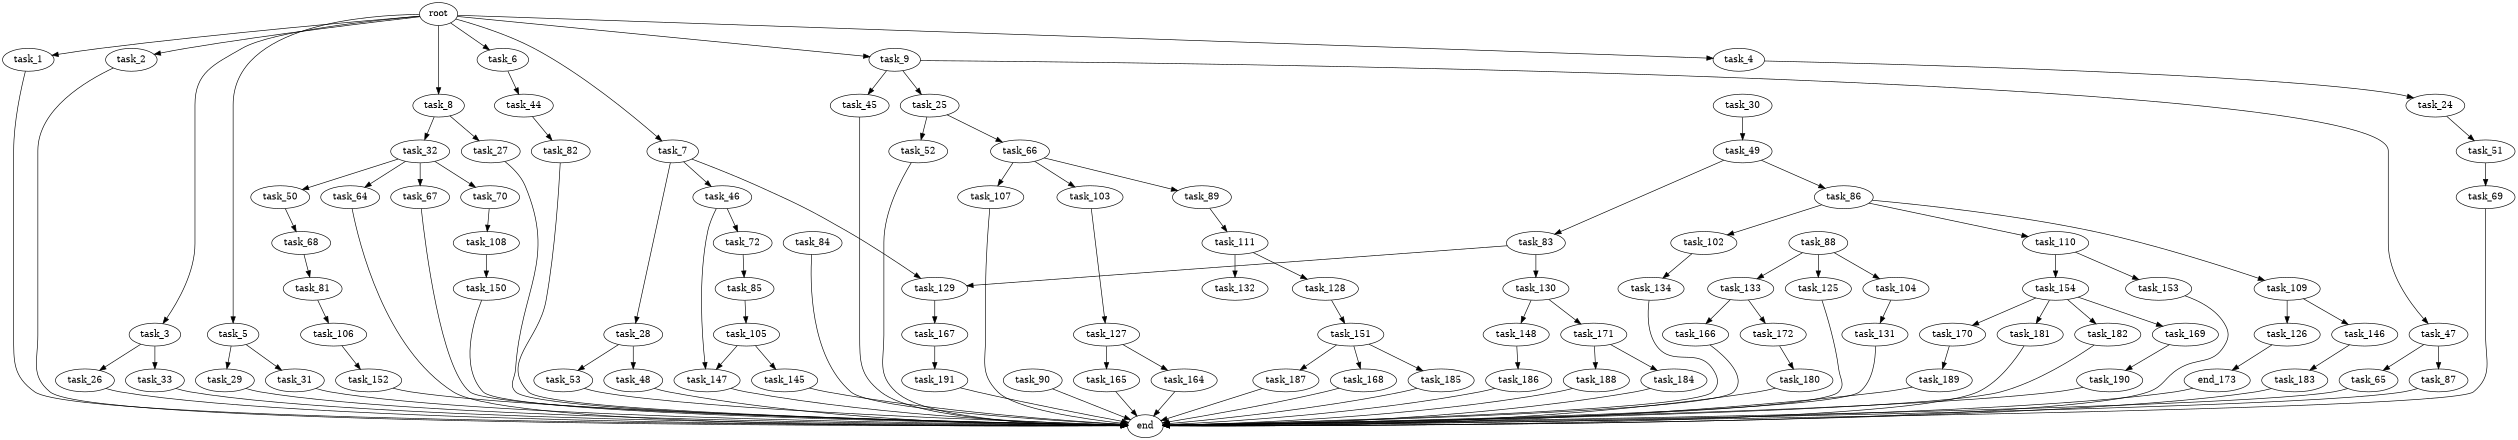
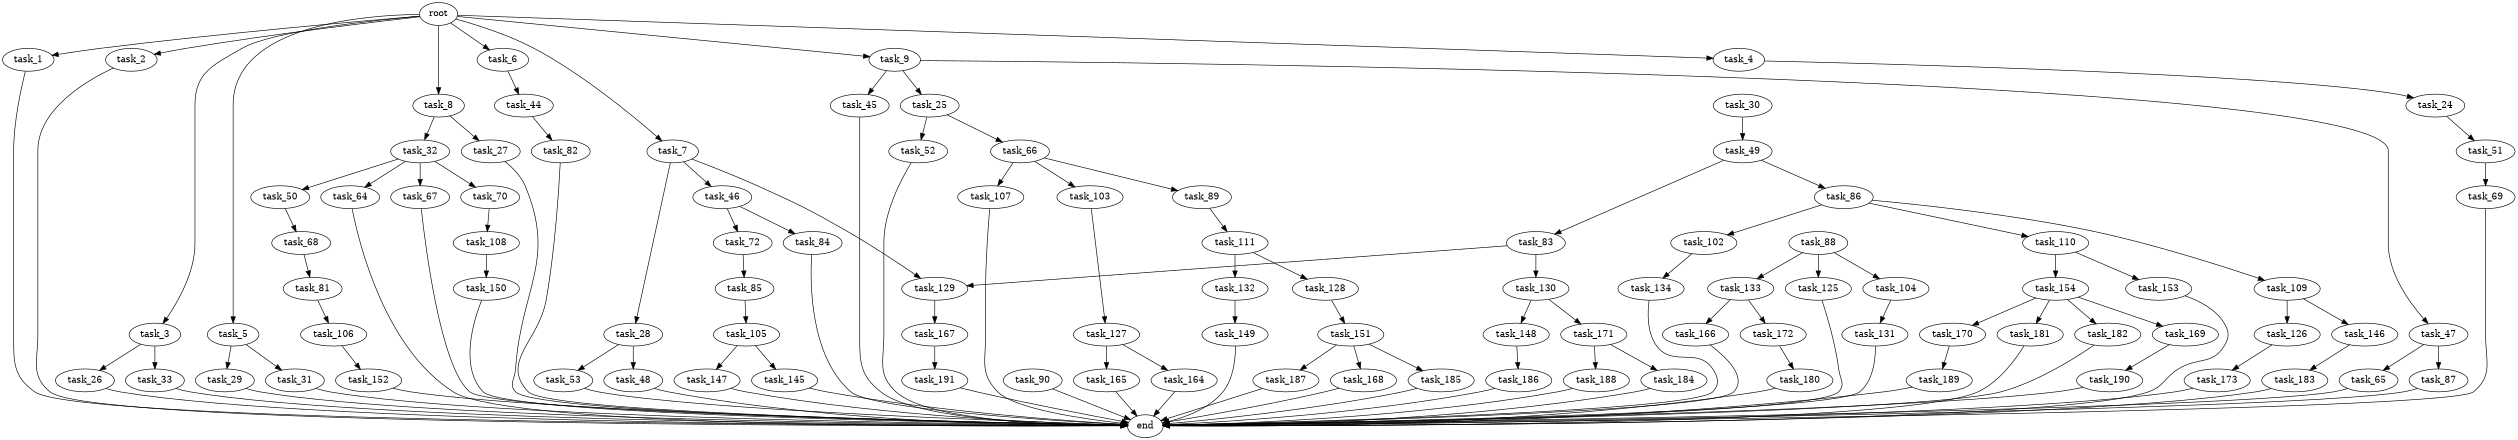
(702, 285) -> (764, 219)
none -> (1235, 335)
(2217, 380) -> (2217, 380)
